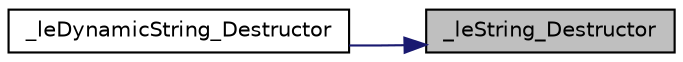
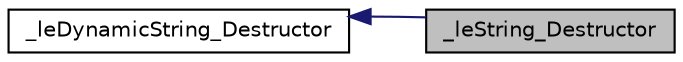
(377, 45) -> (399, 17)
